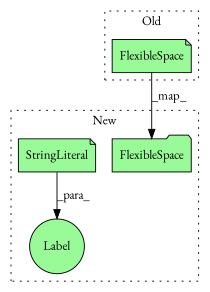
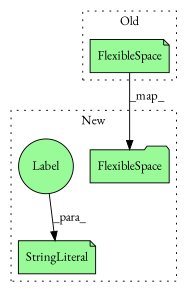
(57, 191) -> (52, 213)
